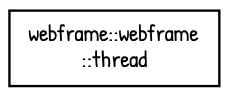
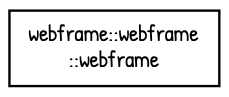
(114, 48) -> (114, 48)
